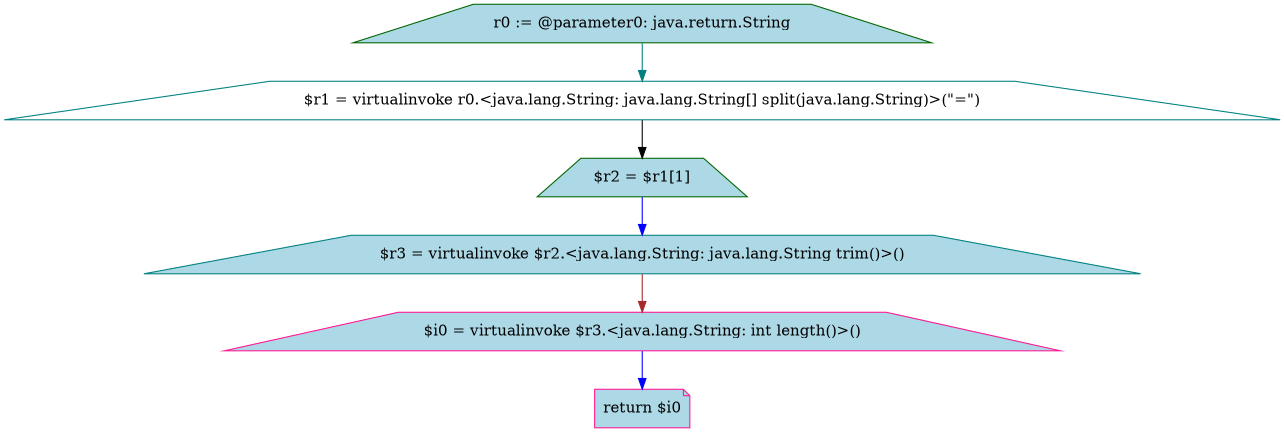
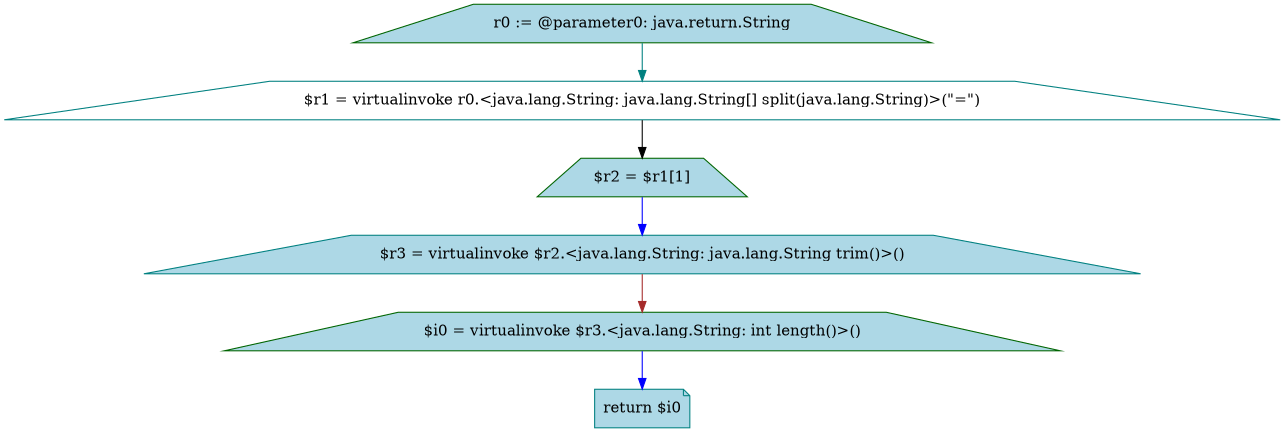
(642, 332) -> (642, 332)
(642, 409) -> (642, 409)
